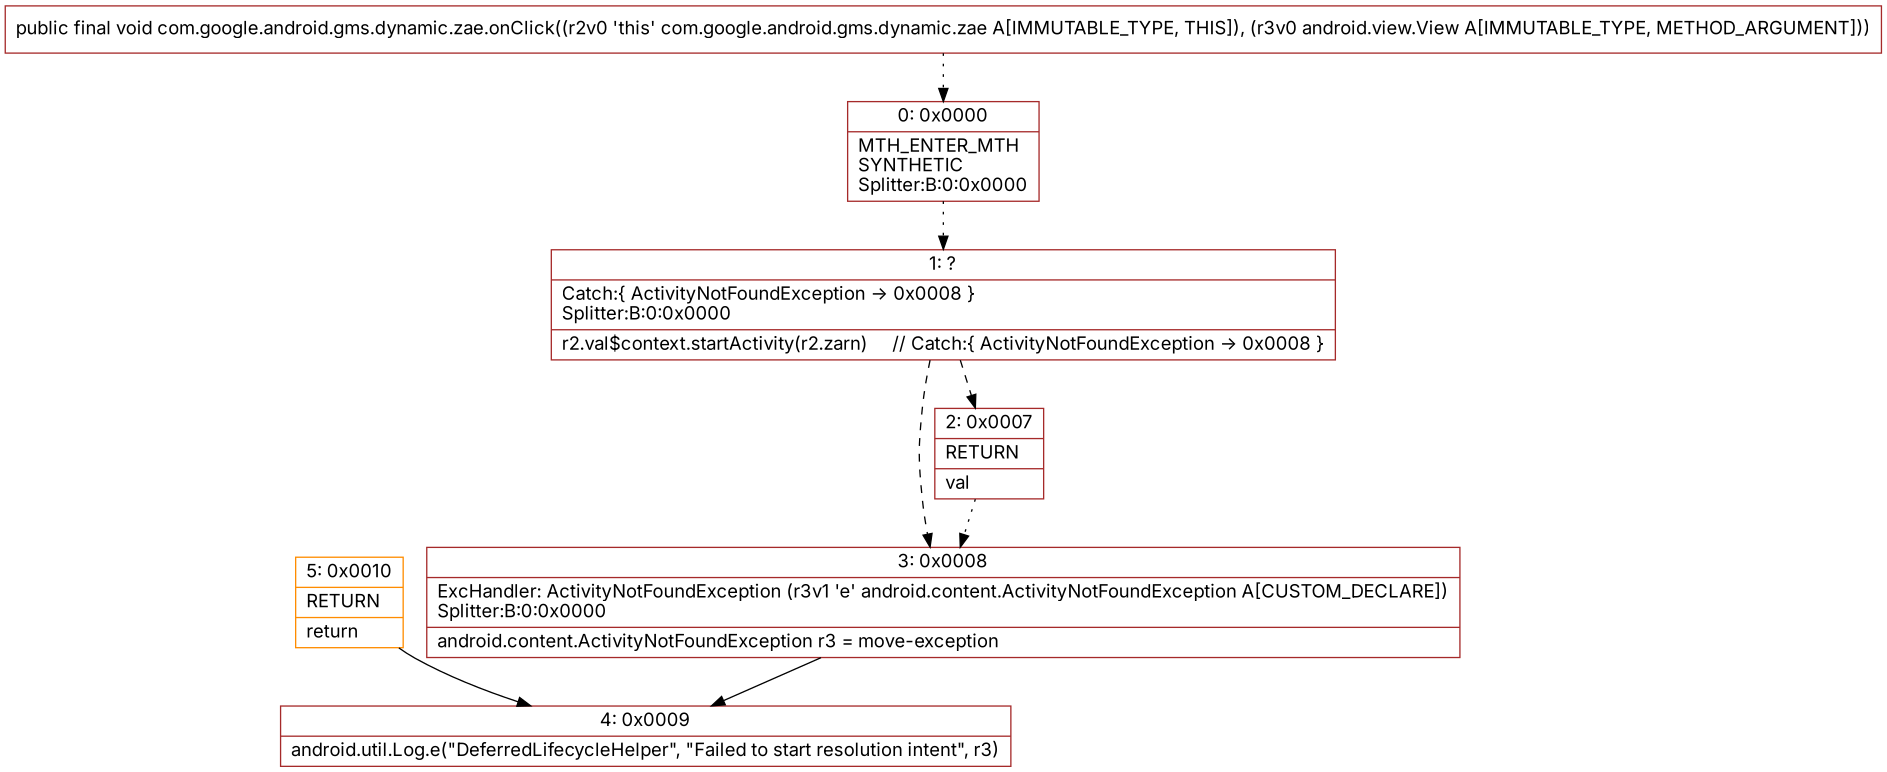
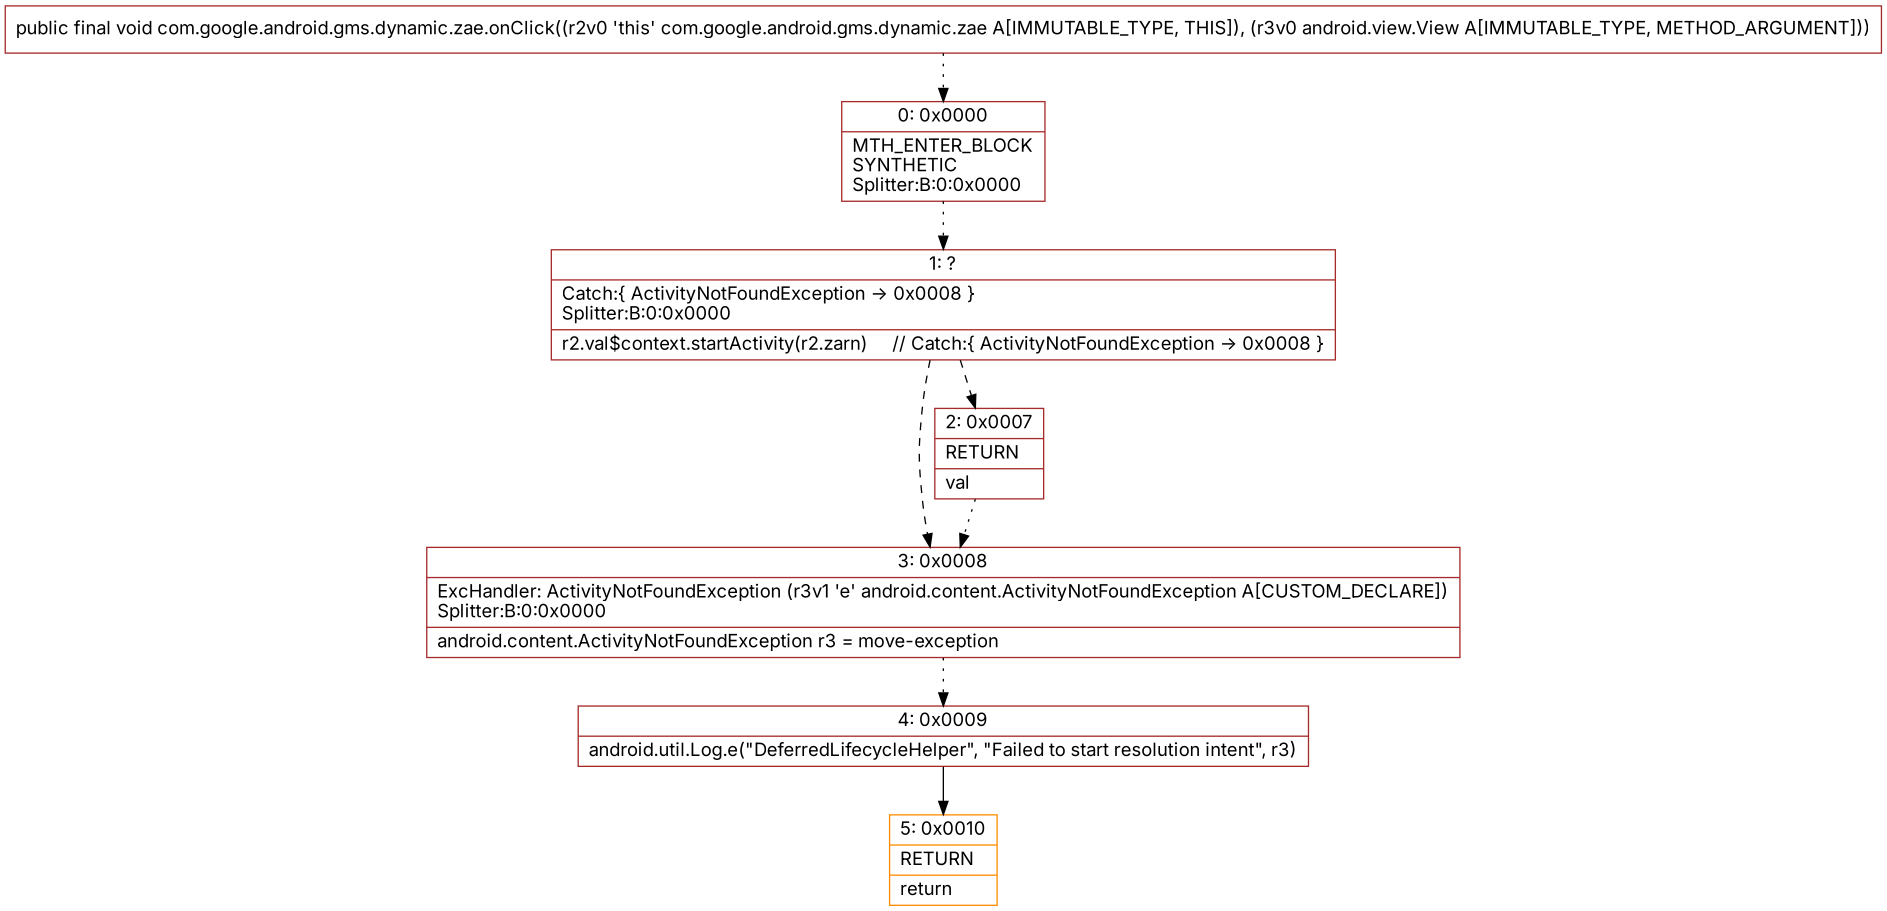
(939, 146) -> (943, 146)
(457, 679) -> (943, 784)
(772, 679) -> (943, 675)
